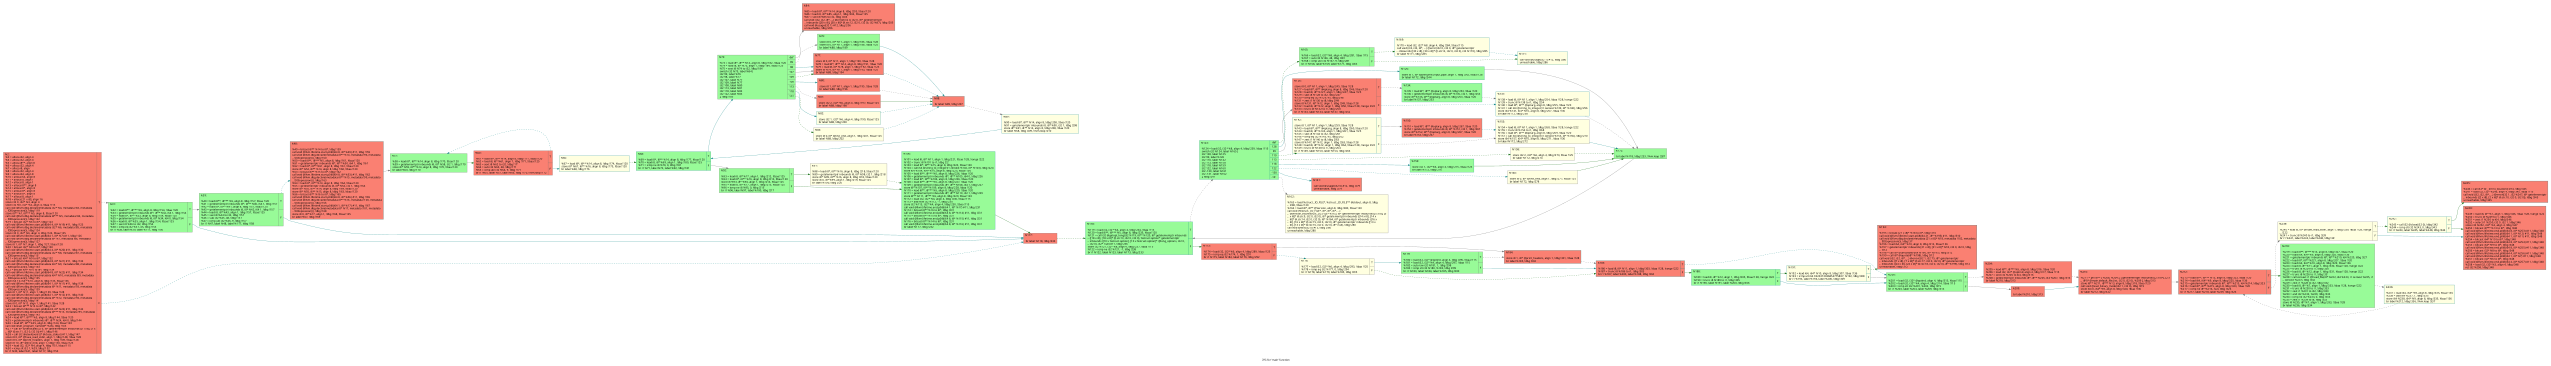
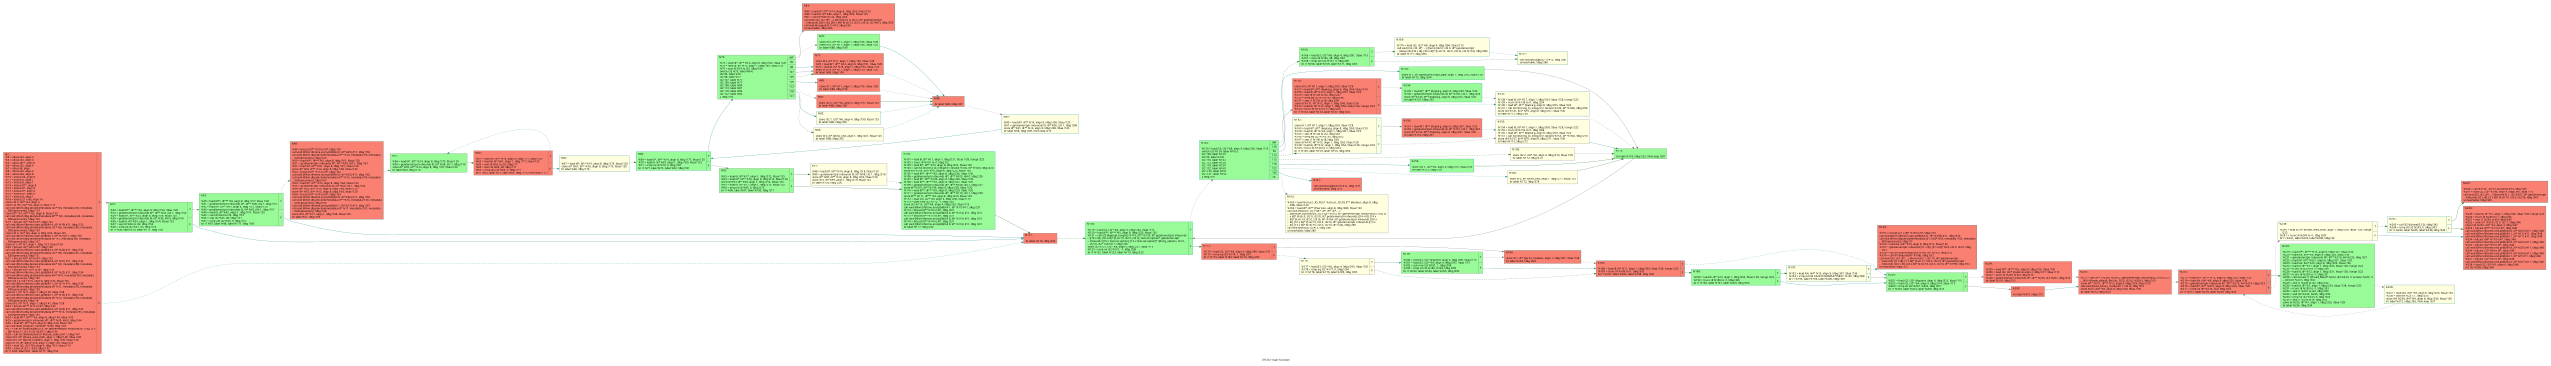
(928, 202) -> (929, 202)
